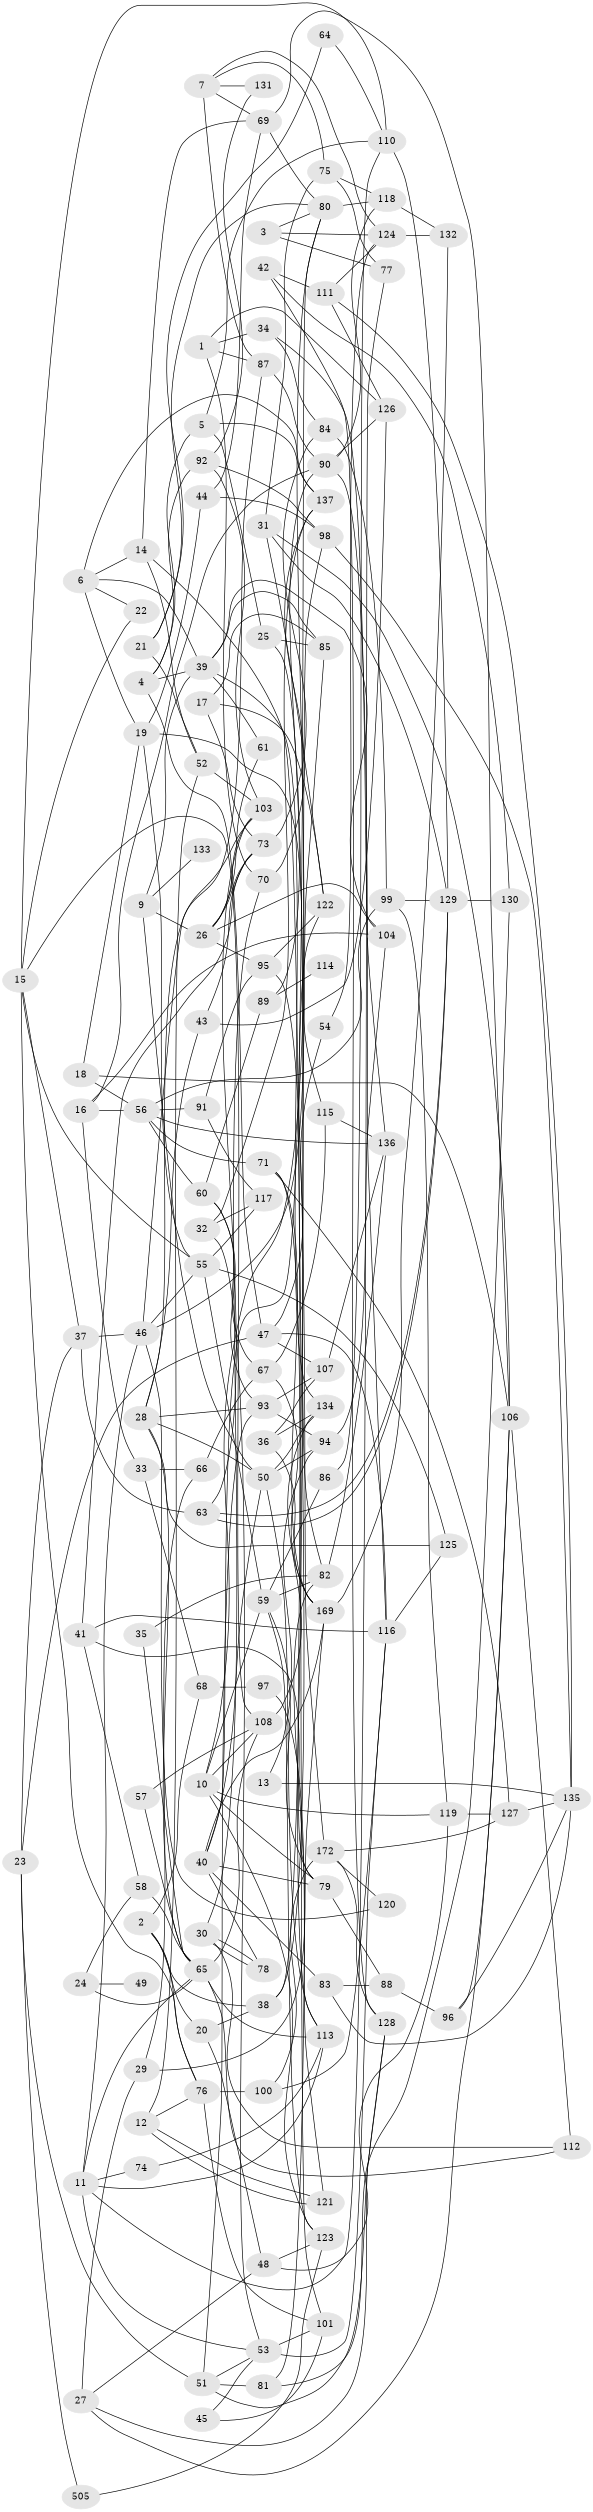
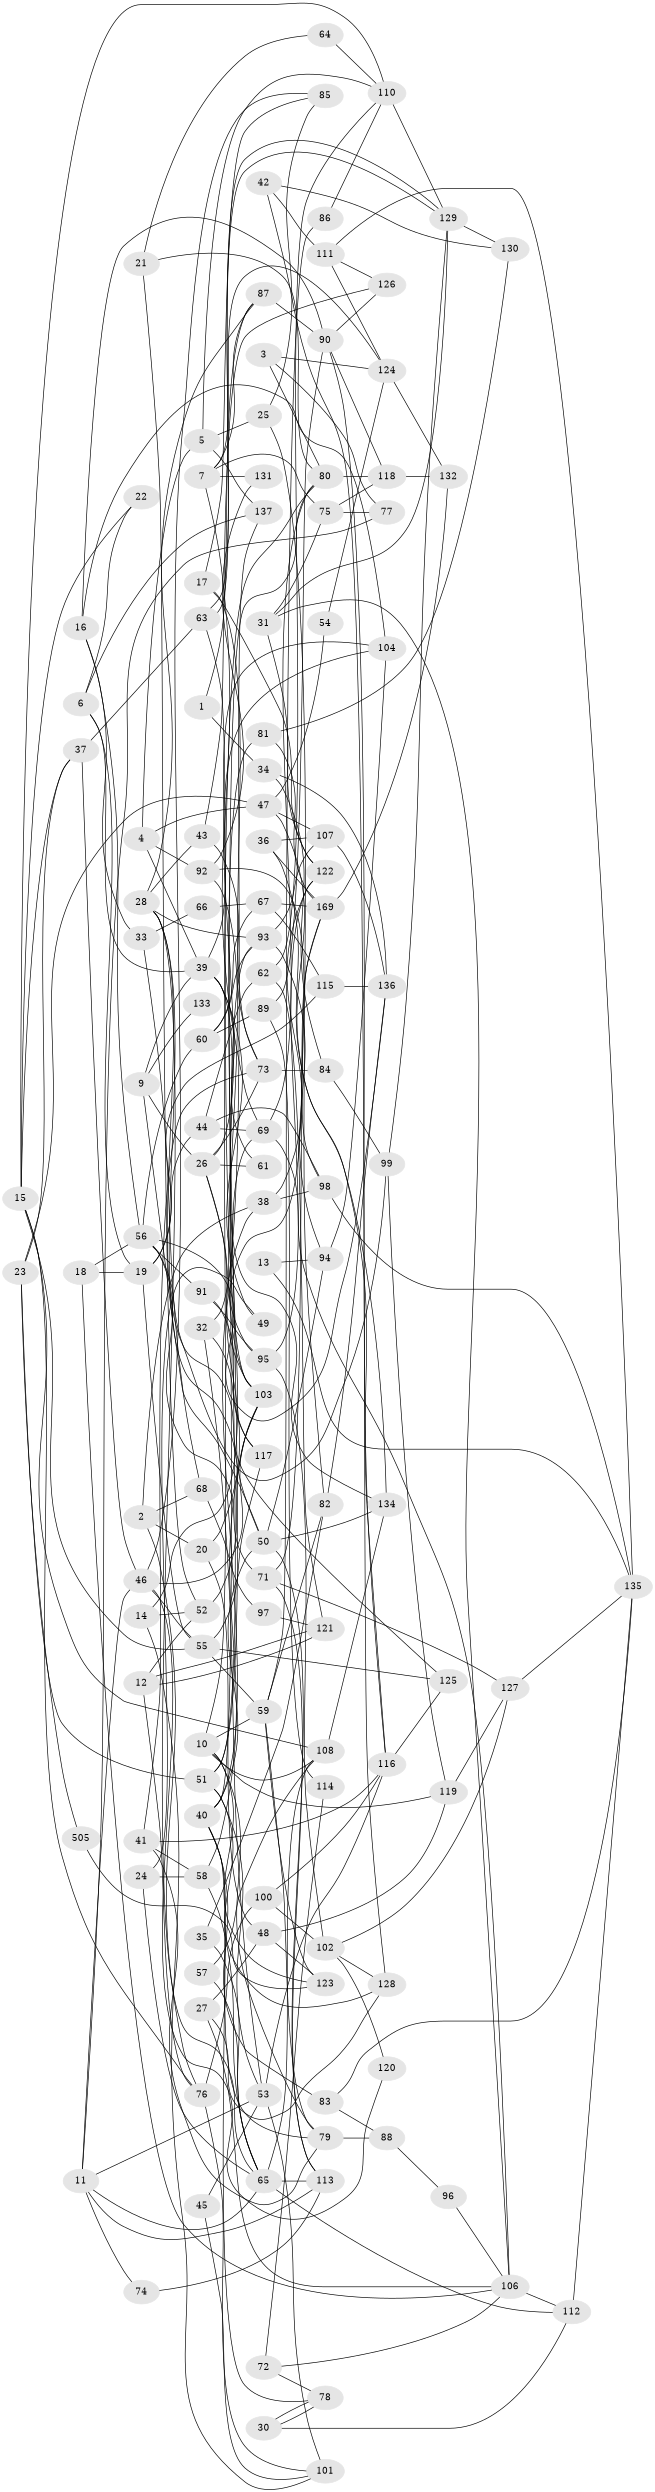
(315, 342) -> none
(111, 566) -> none
(259, 592) -> (235, 1146)
(264, 881) -> none
none -> (264, 974)
none -> (233, 1636)
(325, 1852) -> (325, 1948)
(518, 1912) -> (603, 1949)
(142, 2070) -> none
none -> (264, 2367)
